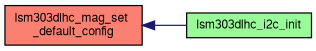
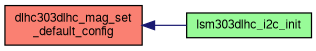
(74, 25) -> (74, 25)
